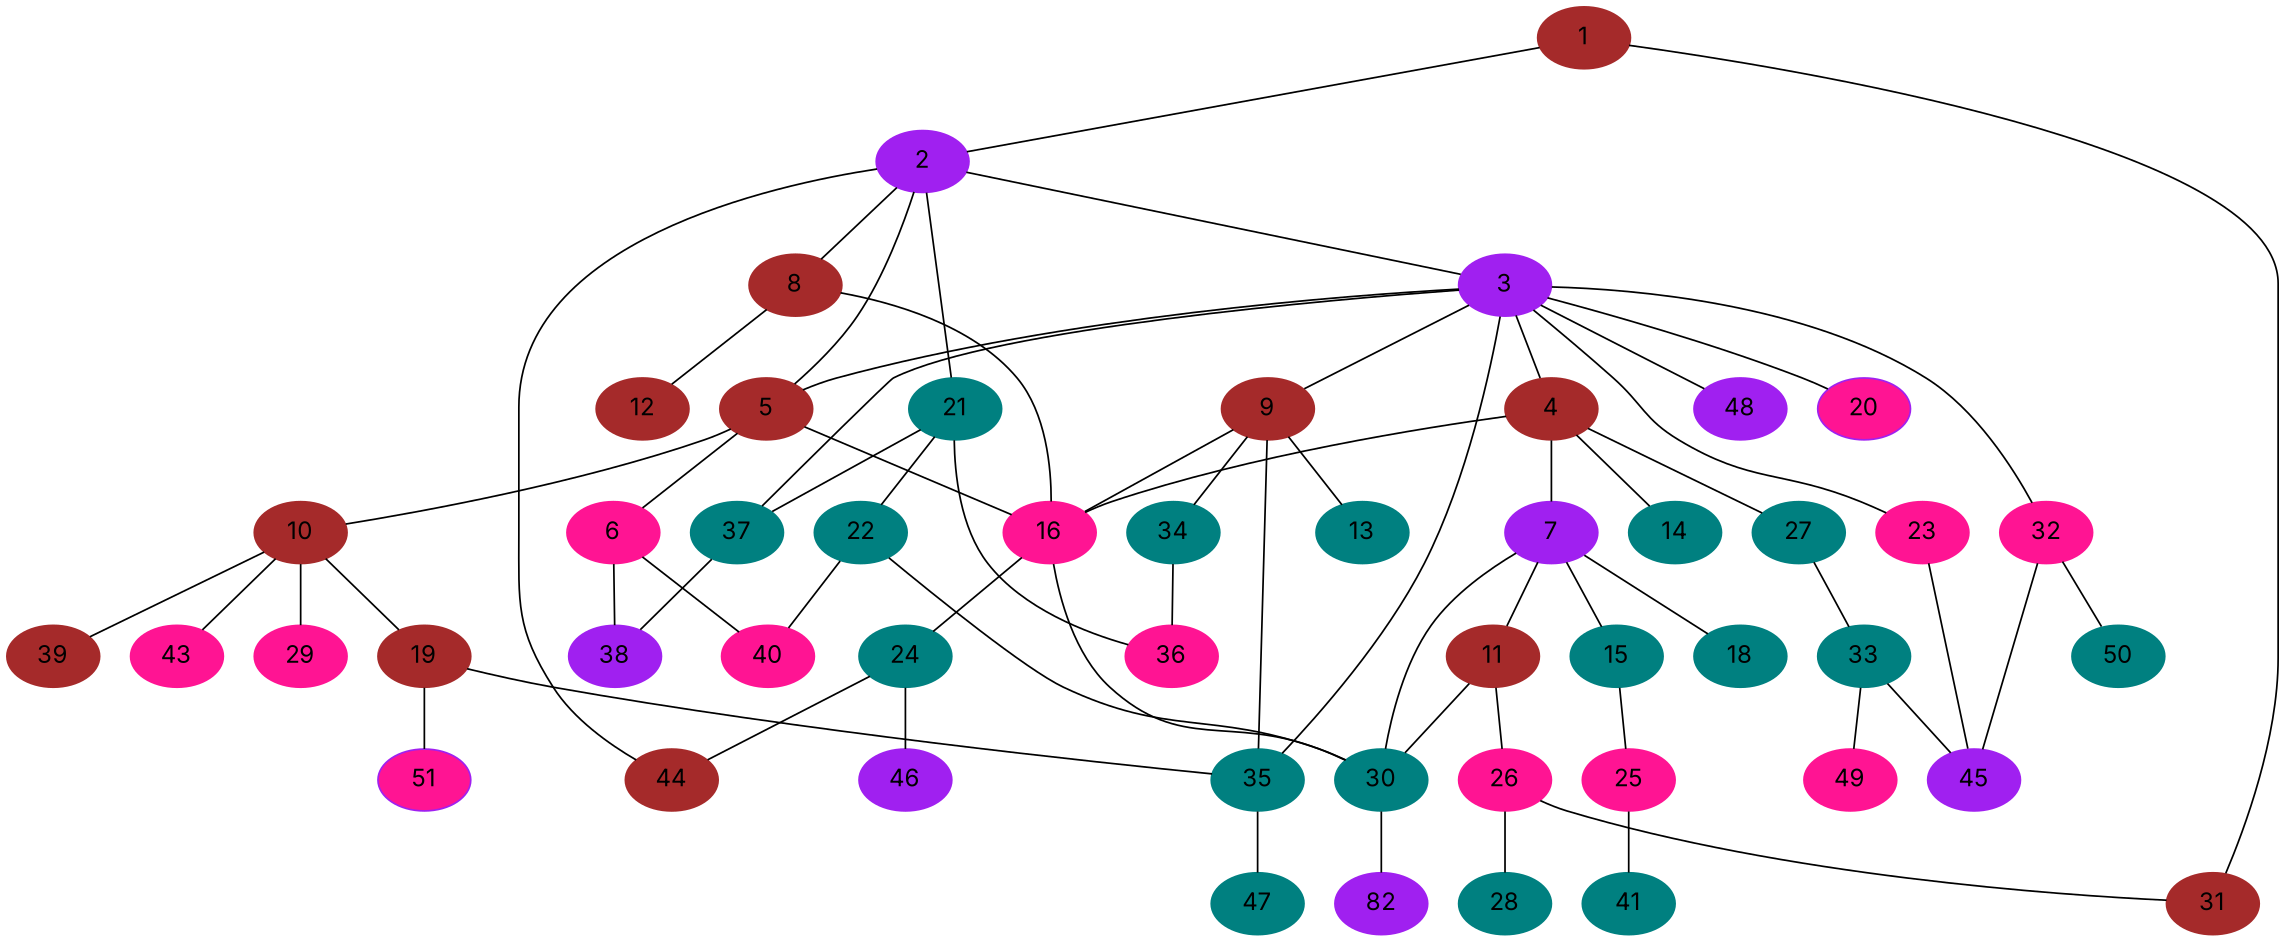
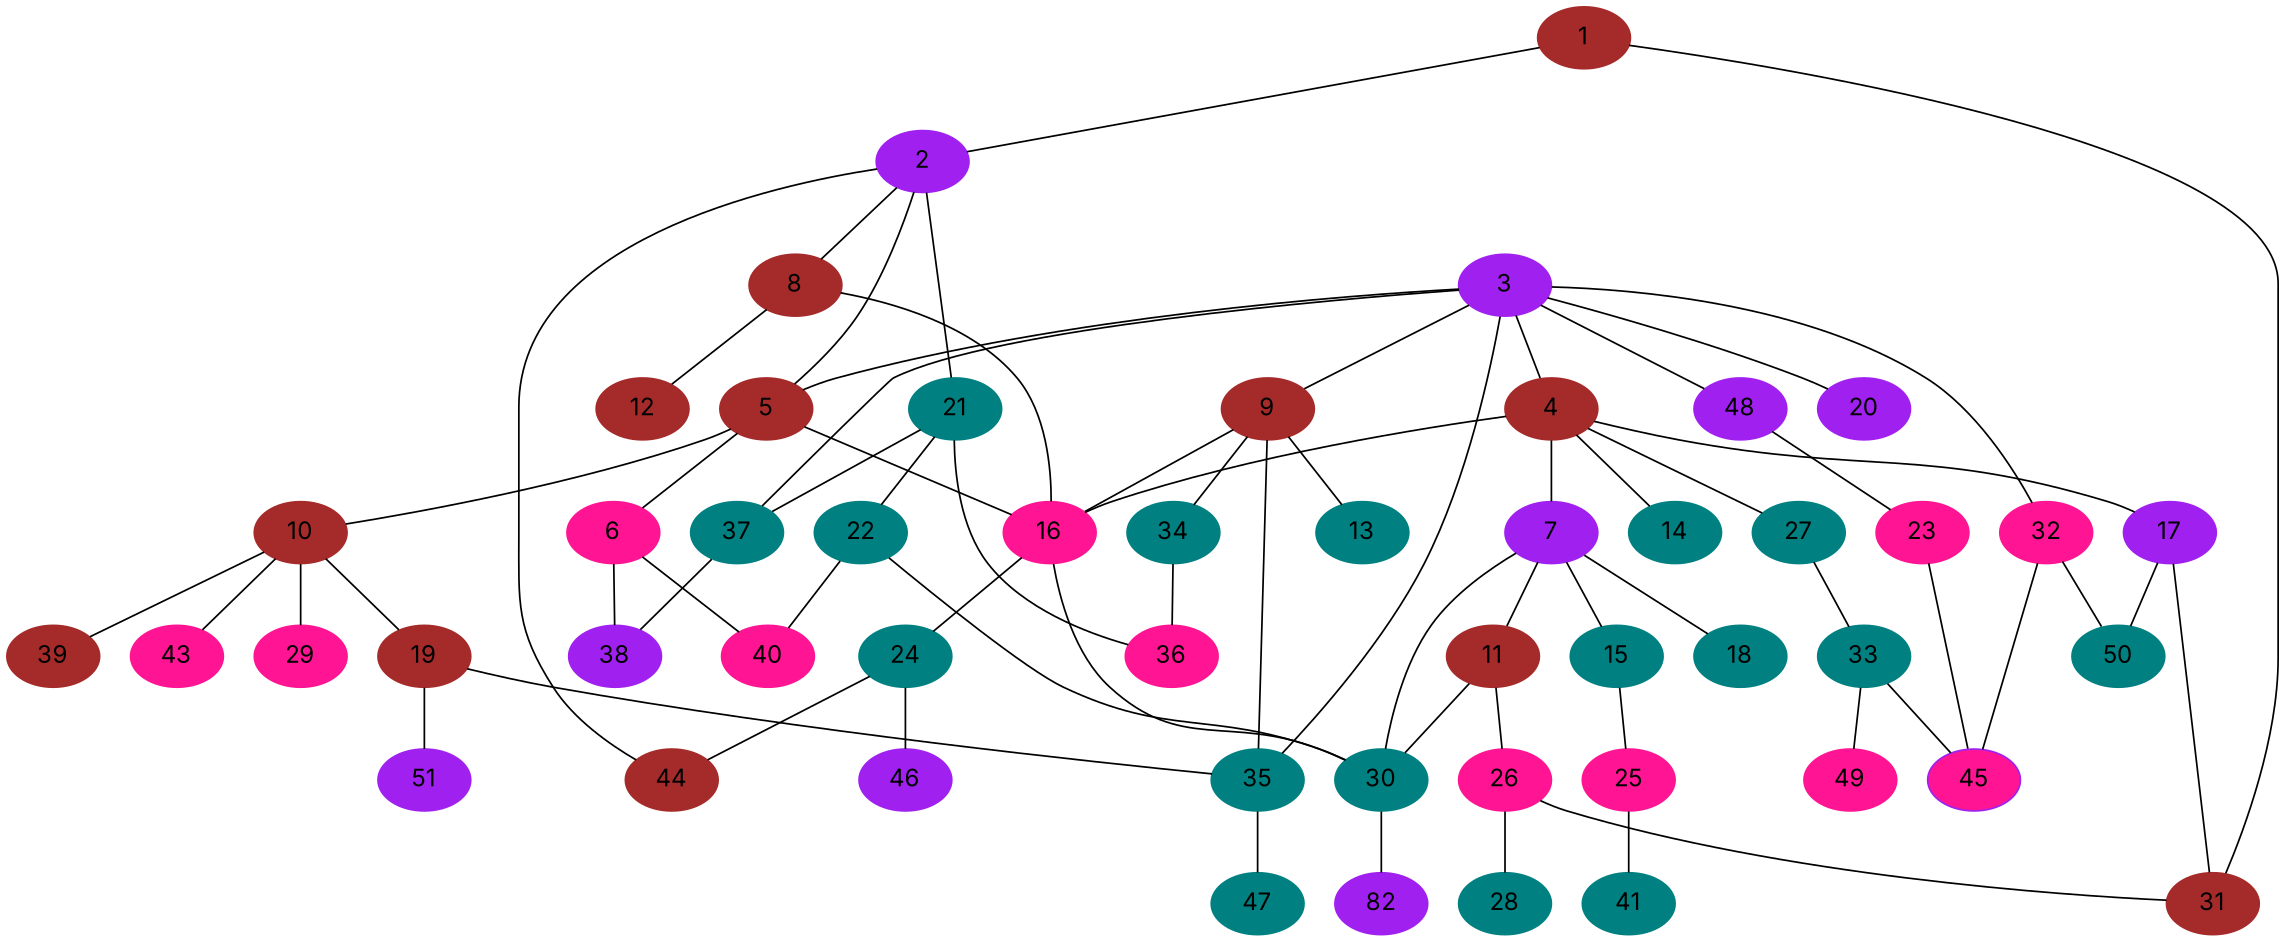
(1214, 223) -> none
(1864, 409) -> (1864, 409)
(1690, 446) -> (1831, 471)
none -> (2170, 533)
(424, 780) -> (424, 780)
(1974, 780) -> (1974, 780)
